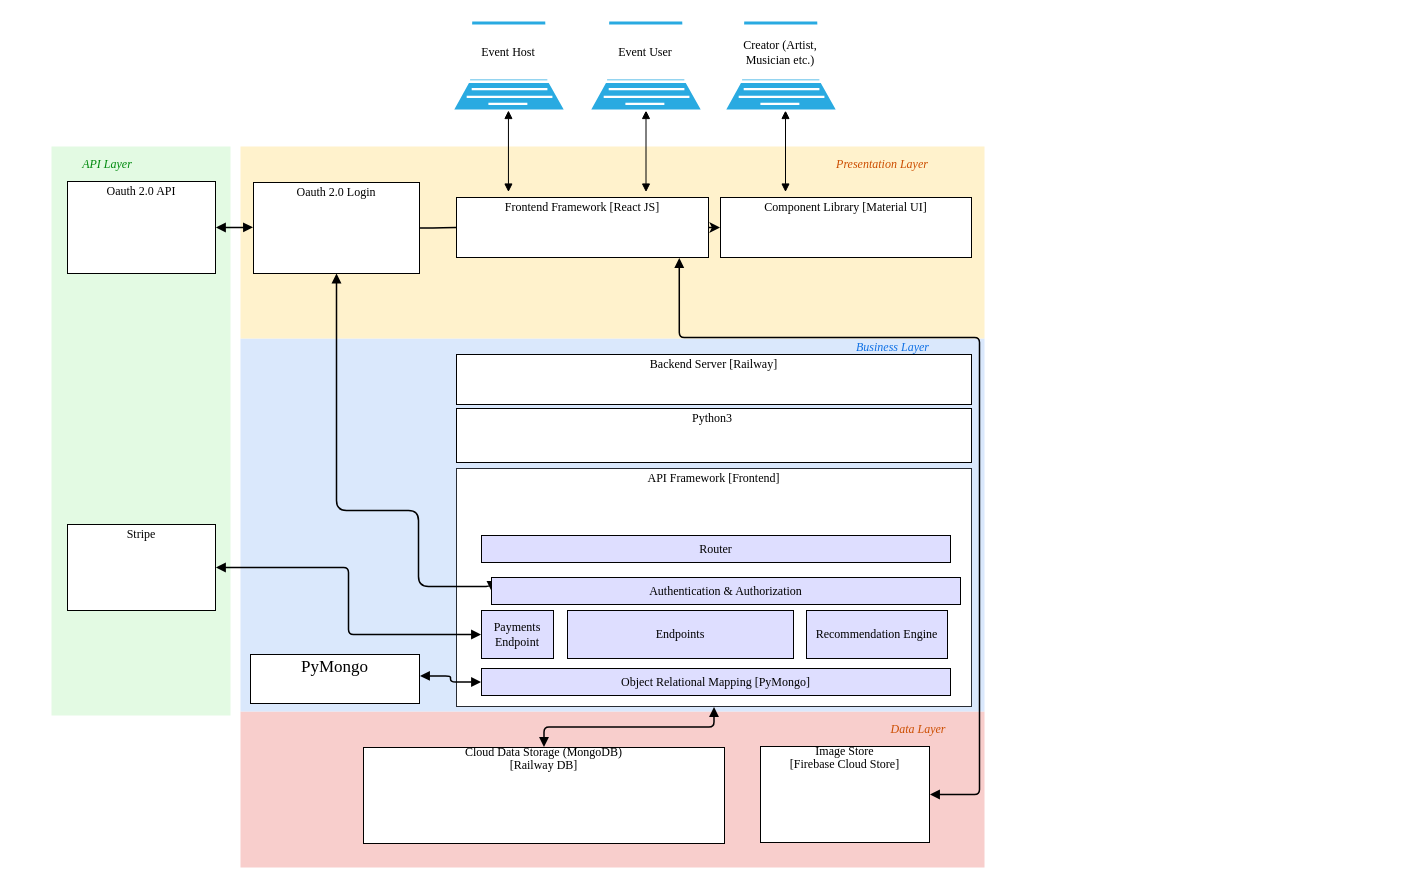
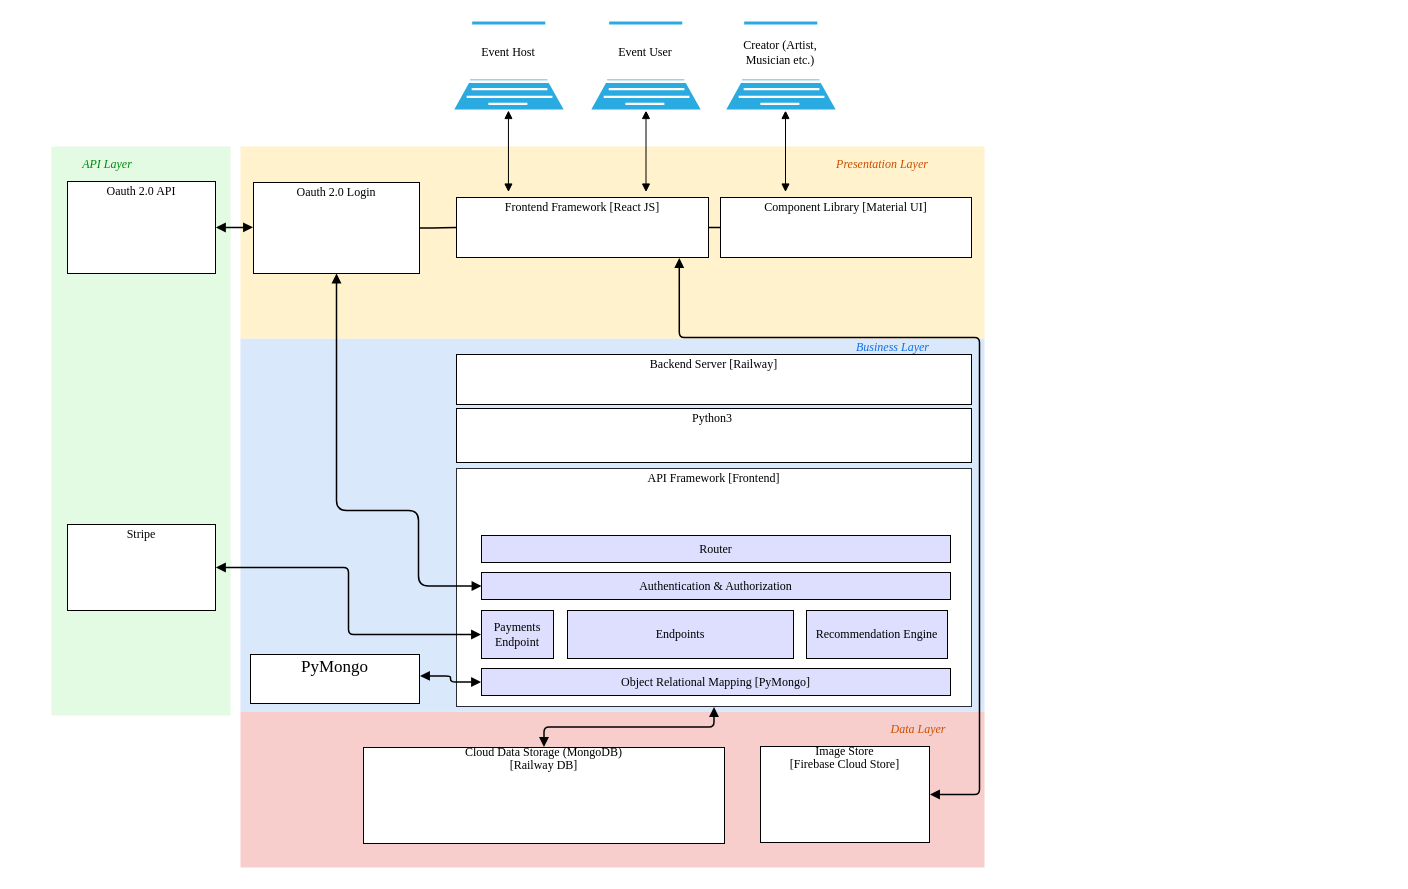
(710, 228) -> (714, 228)
(726, 591) -> (716, 586)
